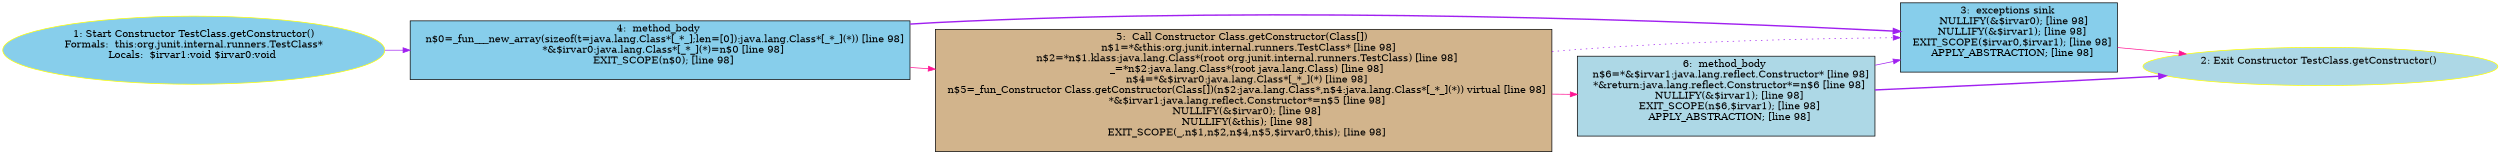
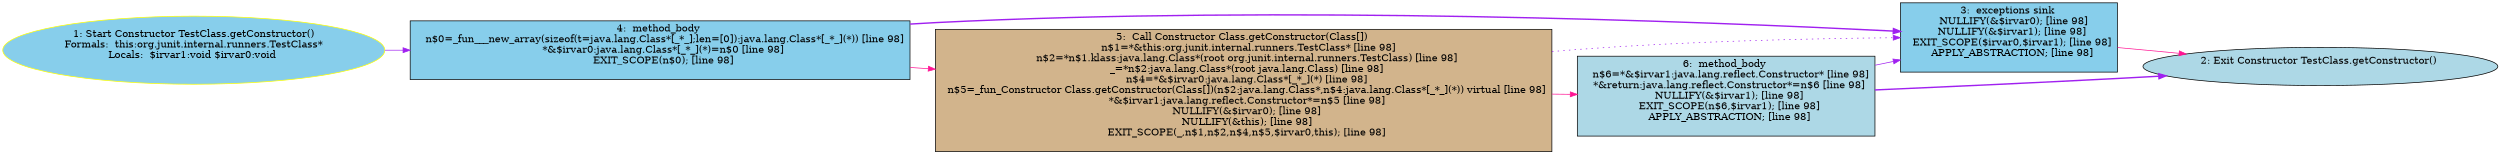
(2320, 66) -> (2320, 66)
